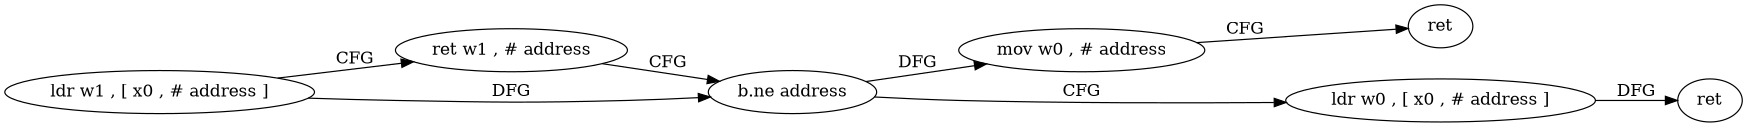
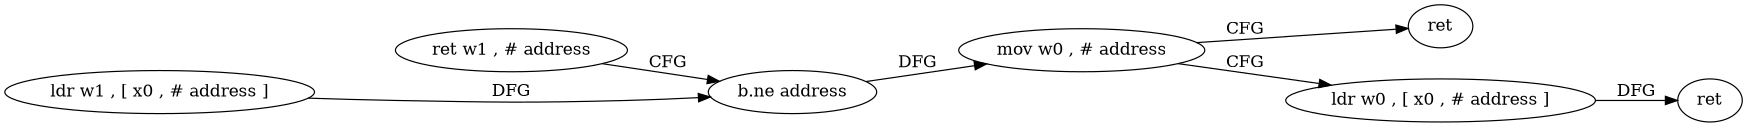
(339, 71) -> none
(1074, 102) -> (1248, 74)
